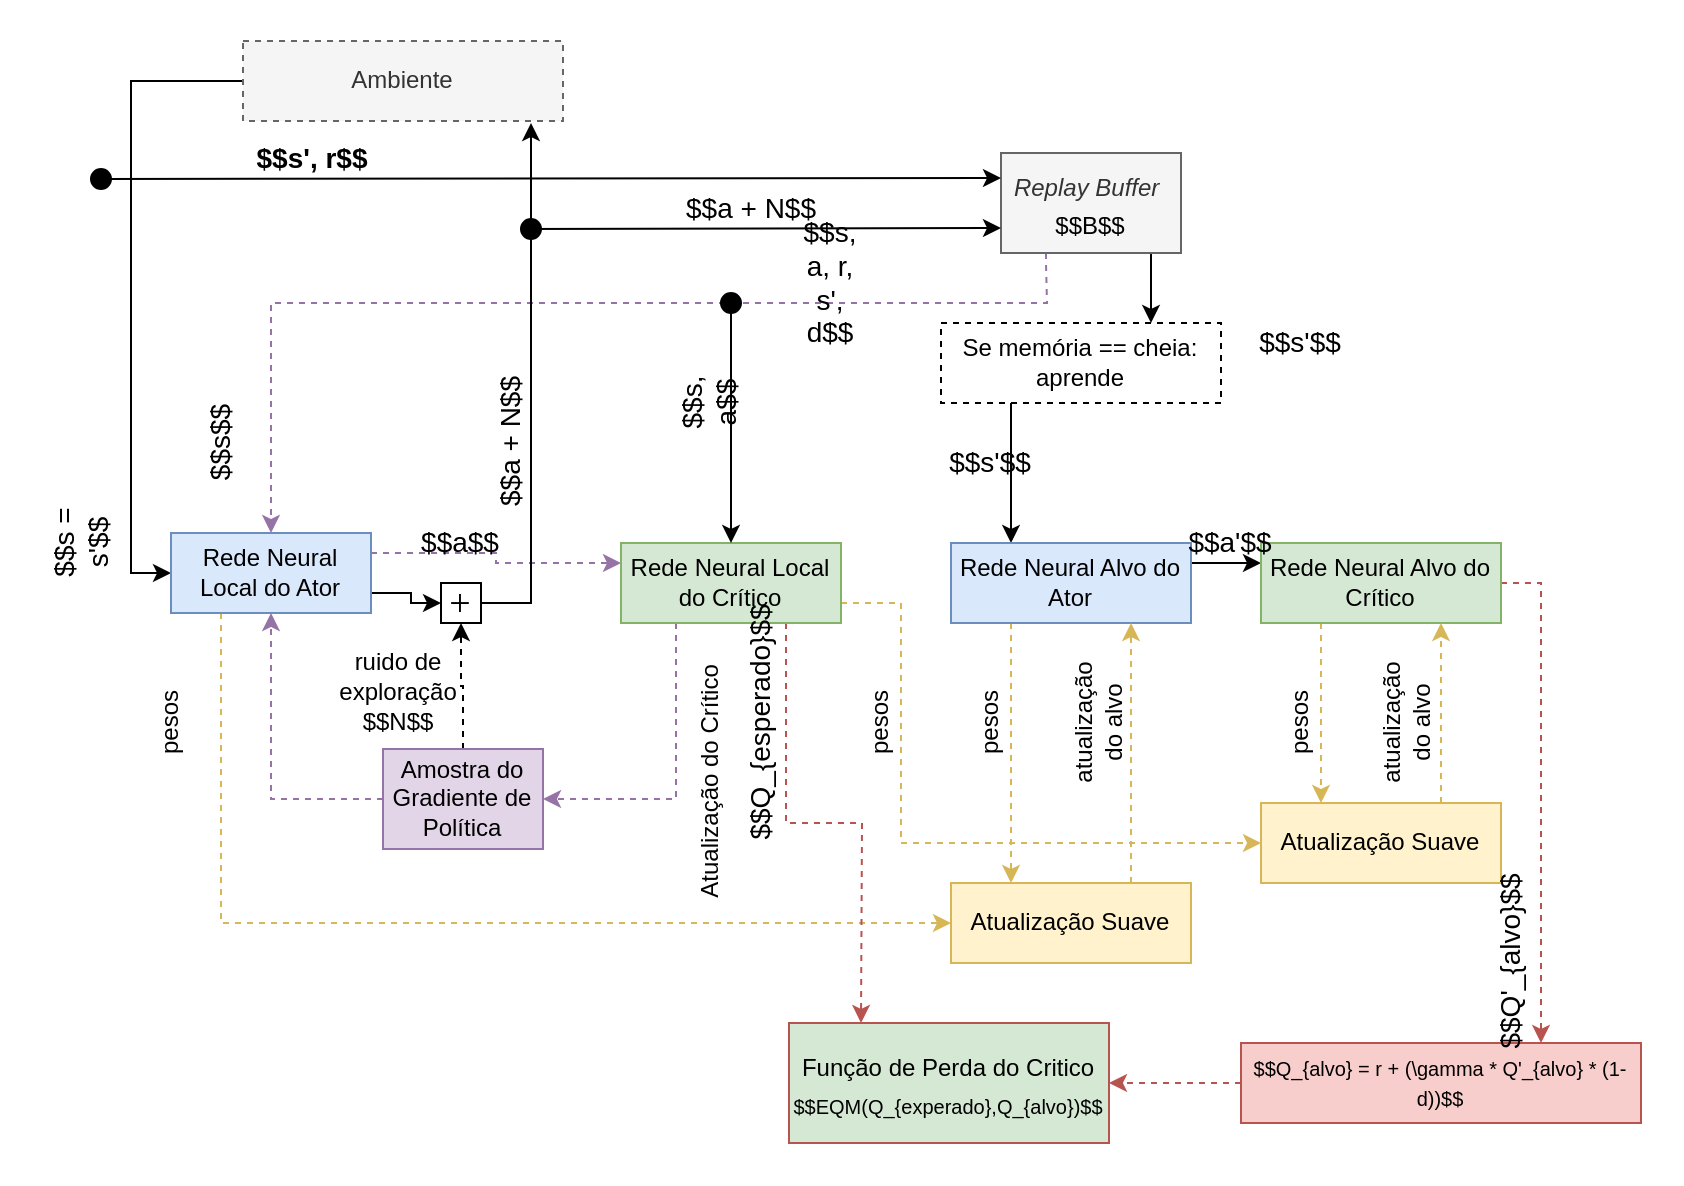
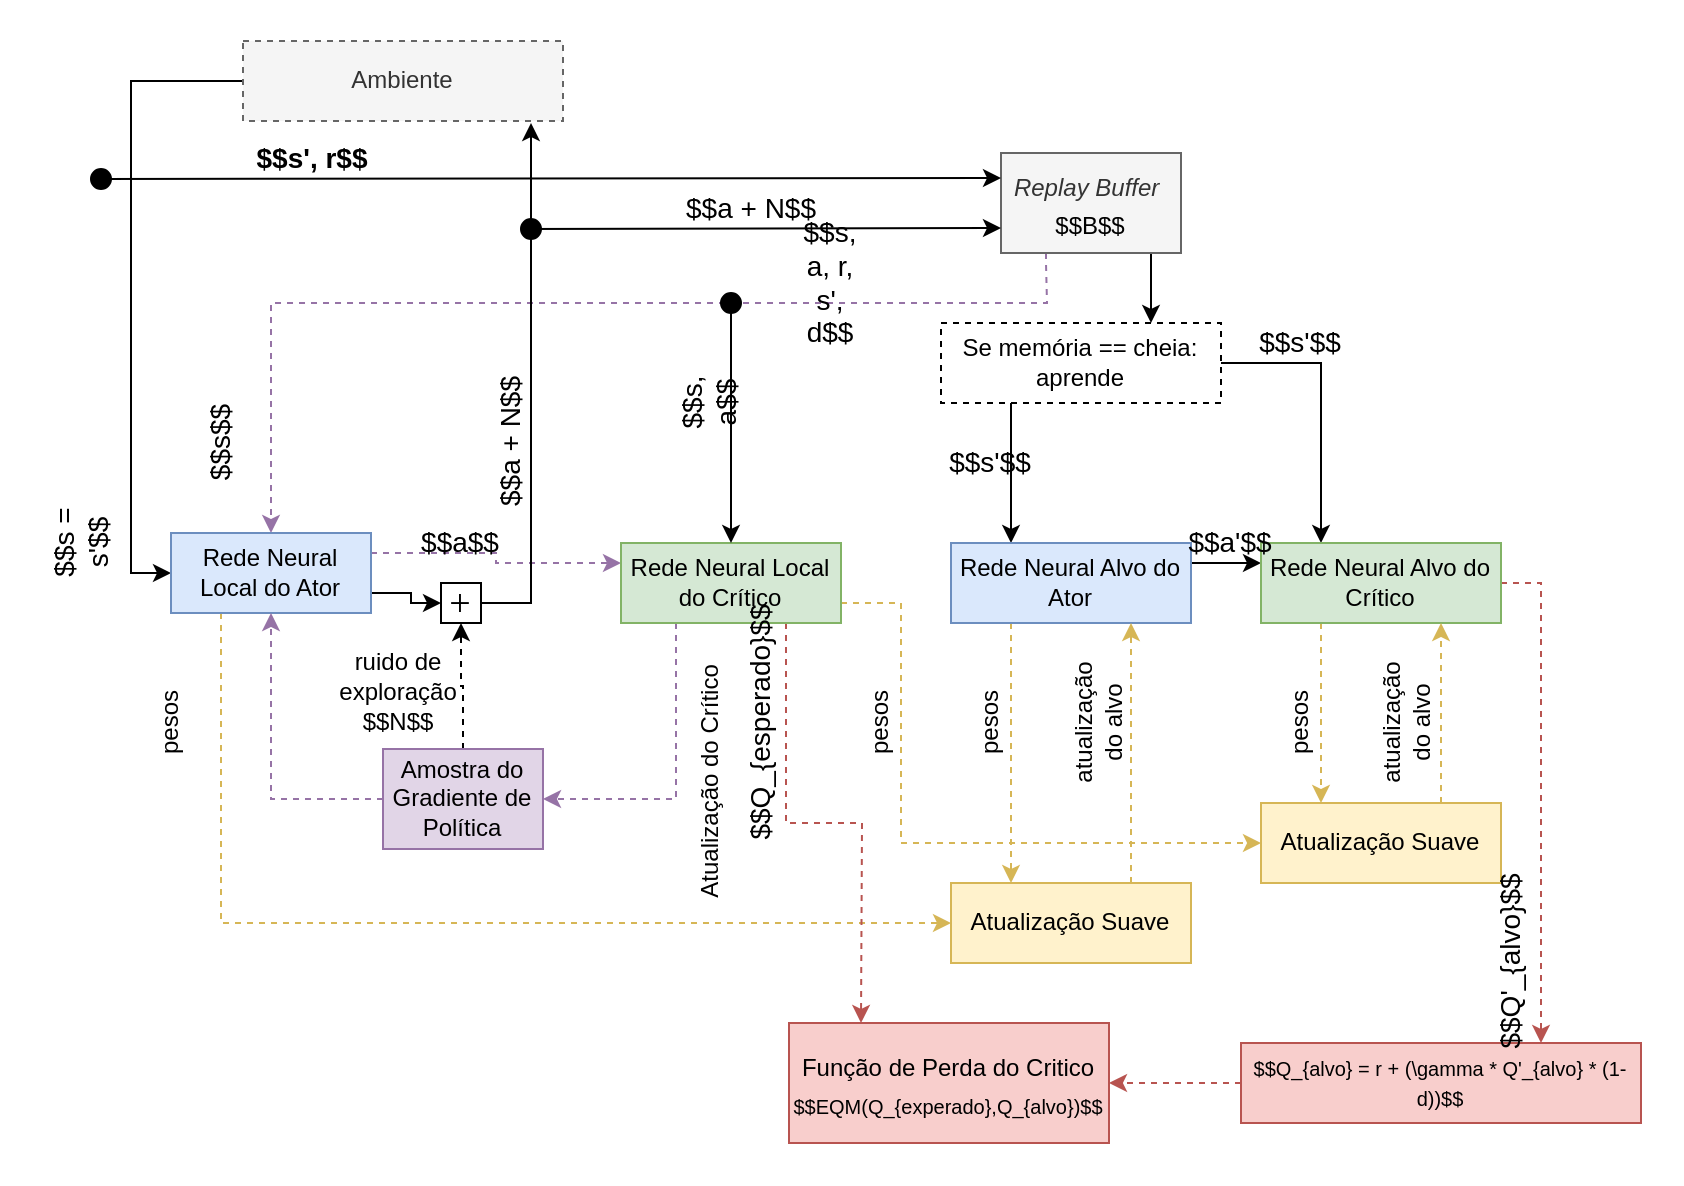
none -> (1321, 396)
(949, 1083) -> (949, 1083)
